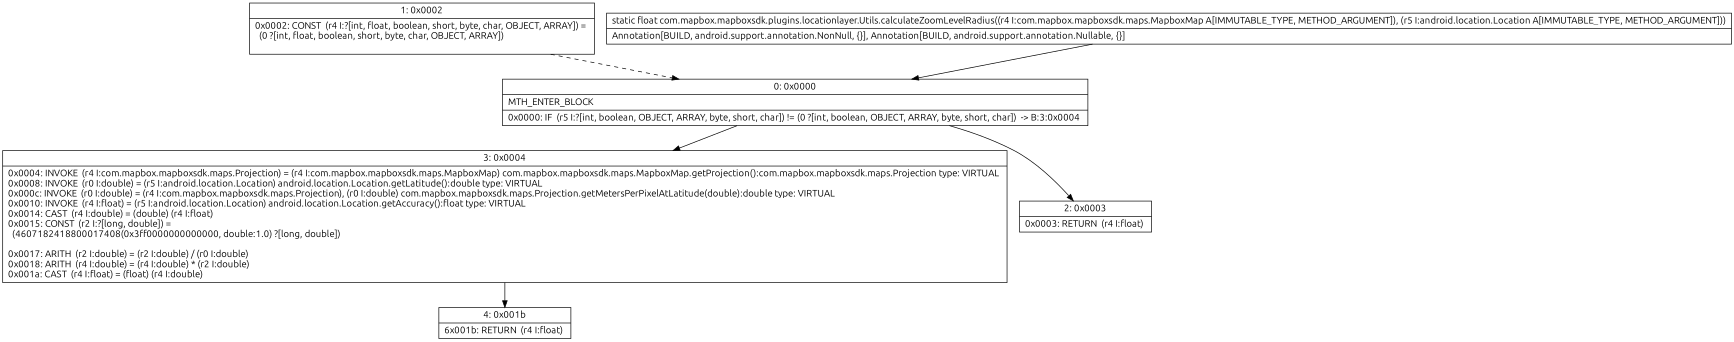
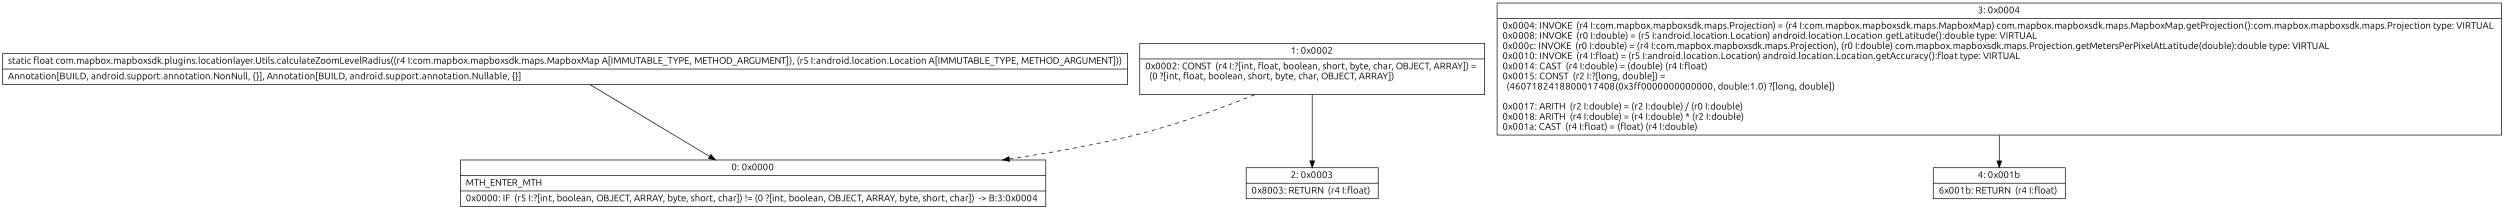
(551, 102) -> (504, 183)
(708, 137) -> none
(1015, 151) -> (1312, 128)
(1086, 224) -> (1312, 191)
